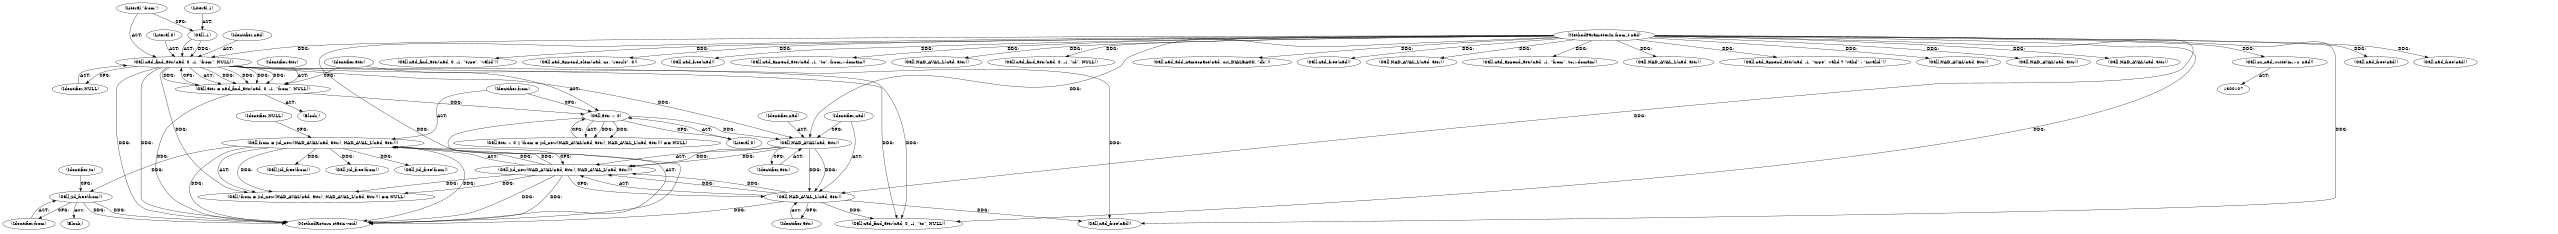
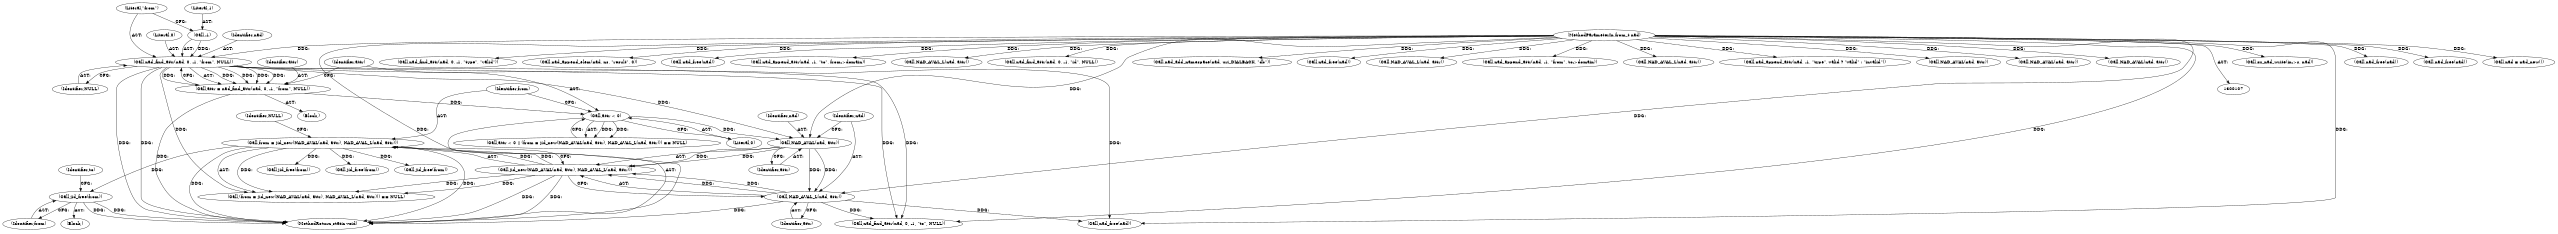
none -> (2519, 62)
(2257, 75) -> (1951, 39)
